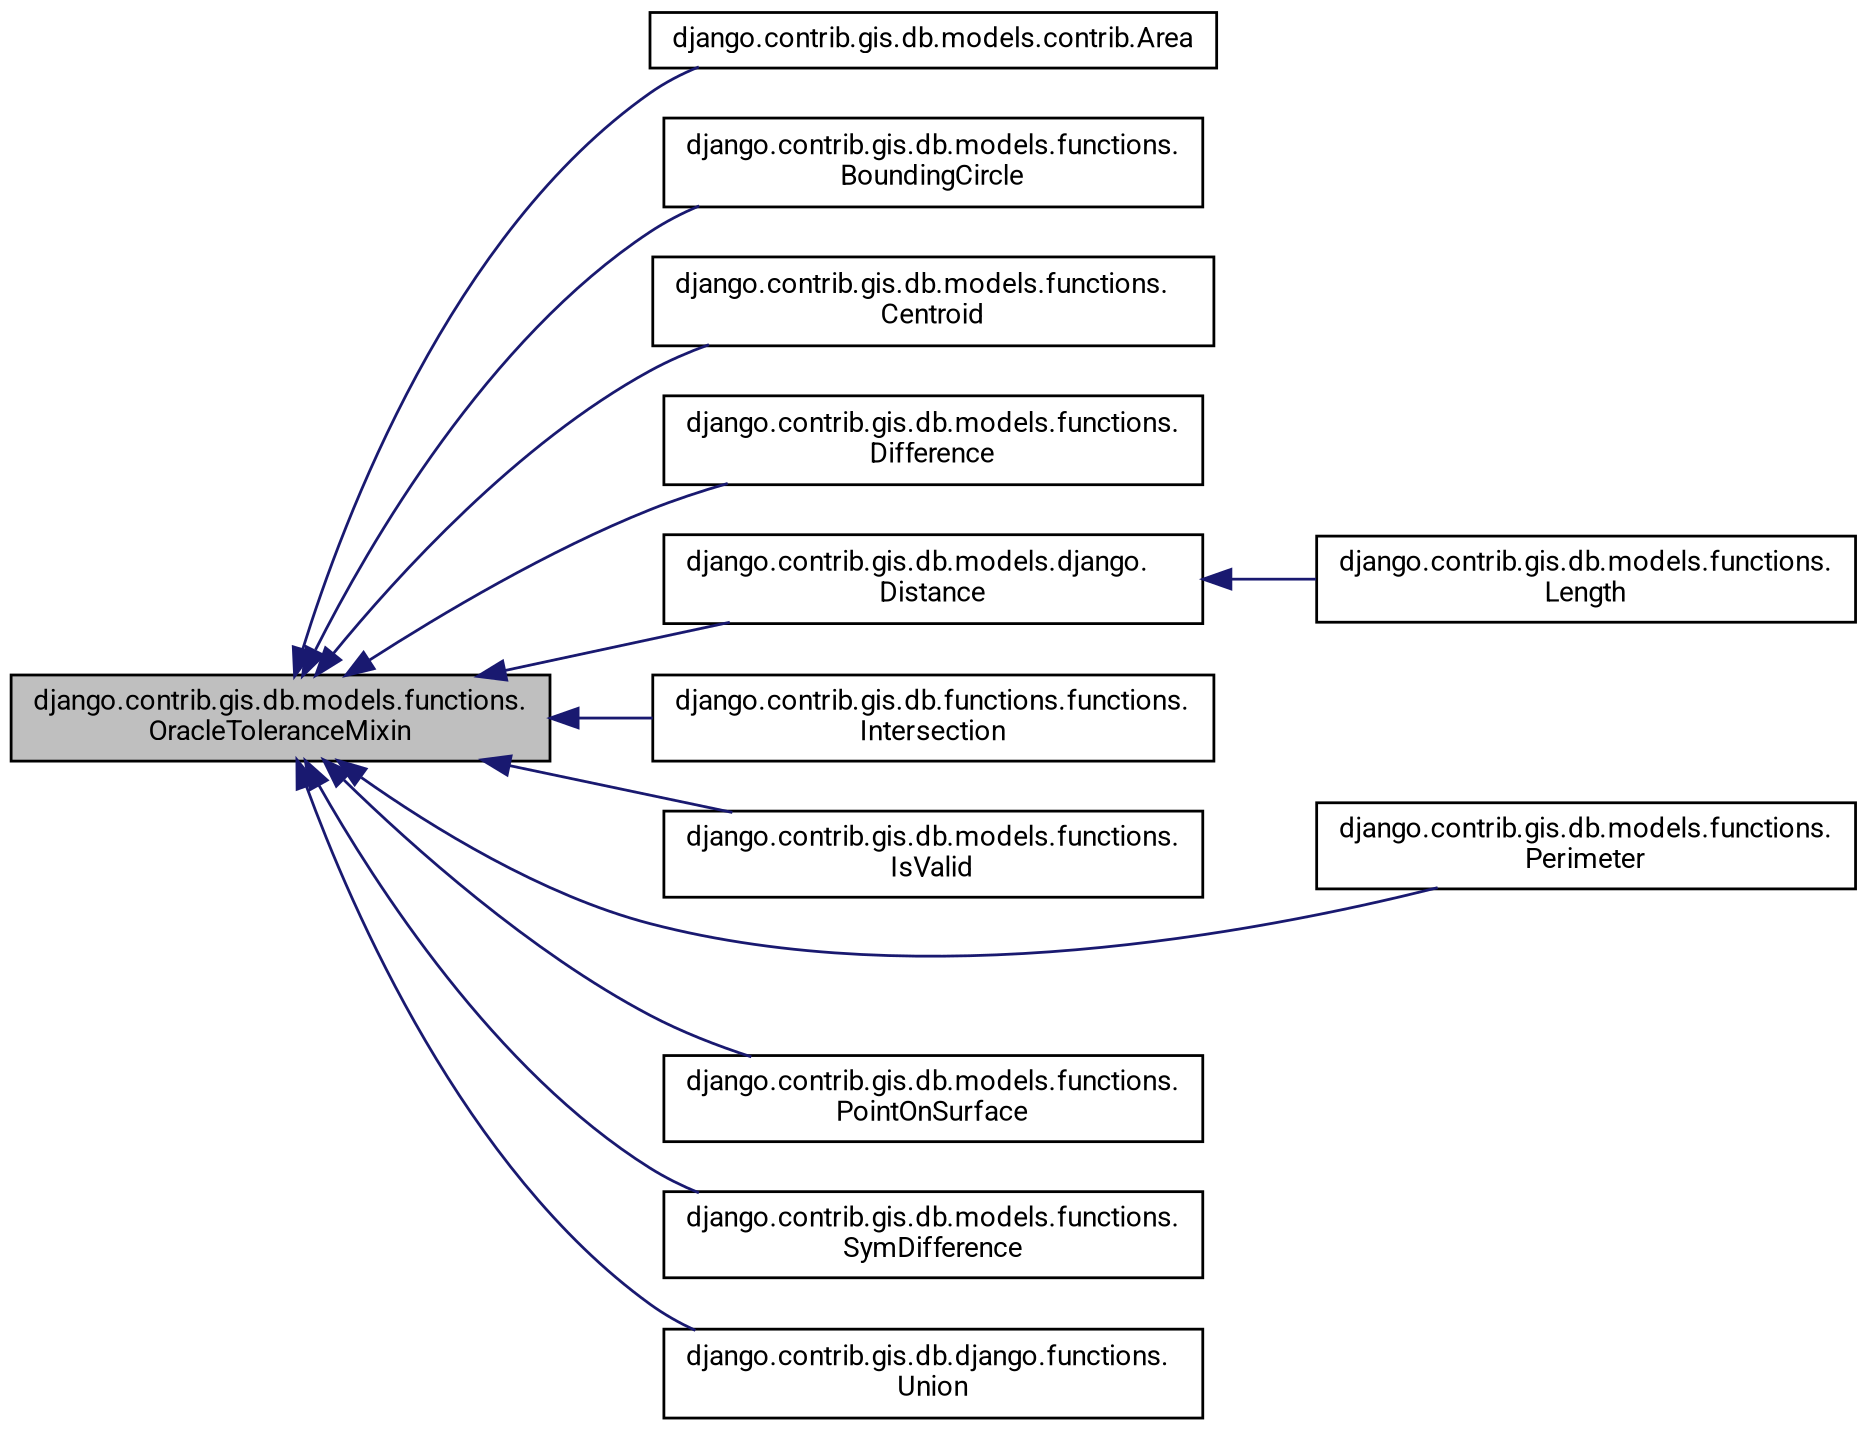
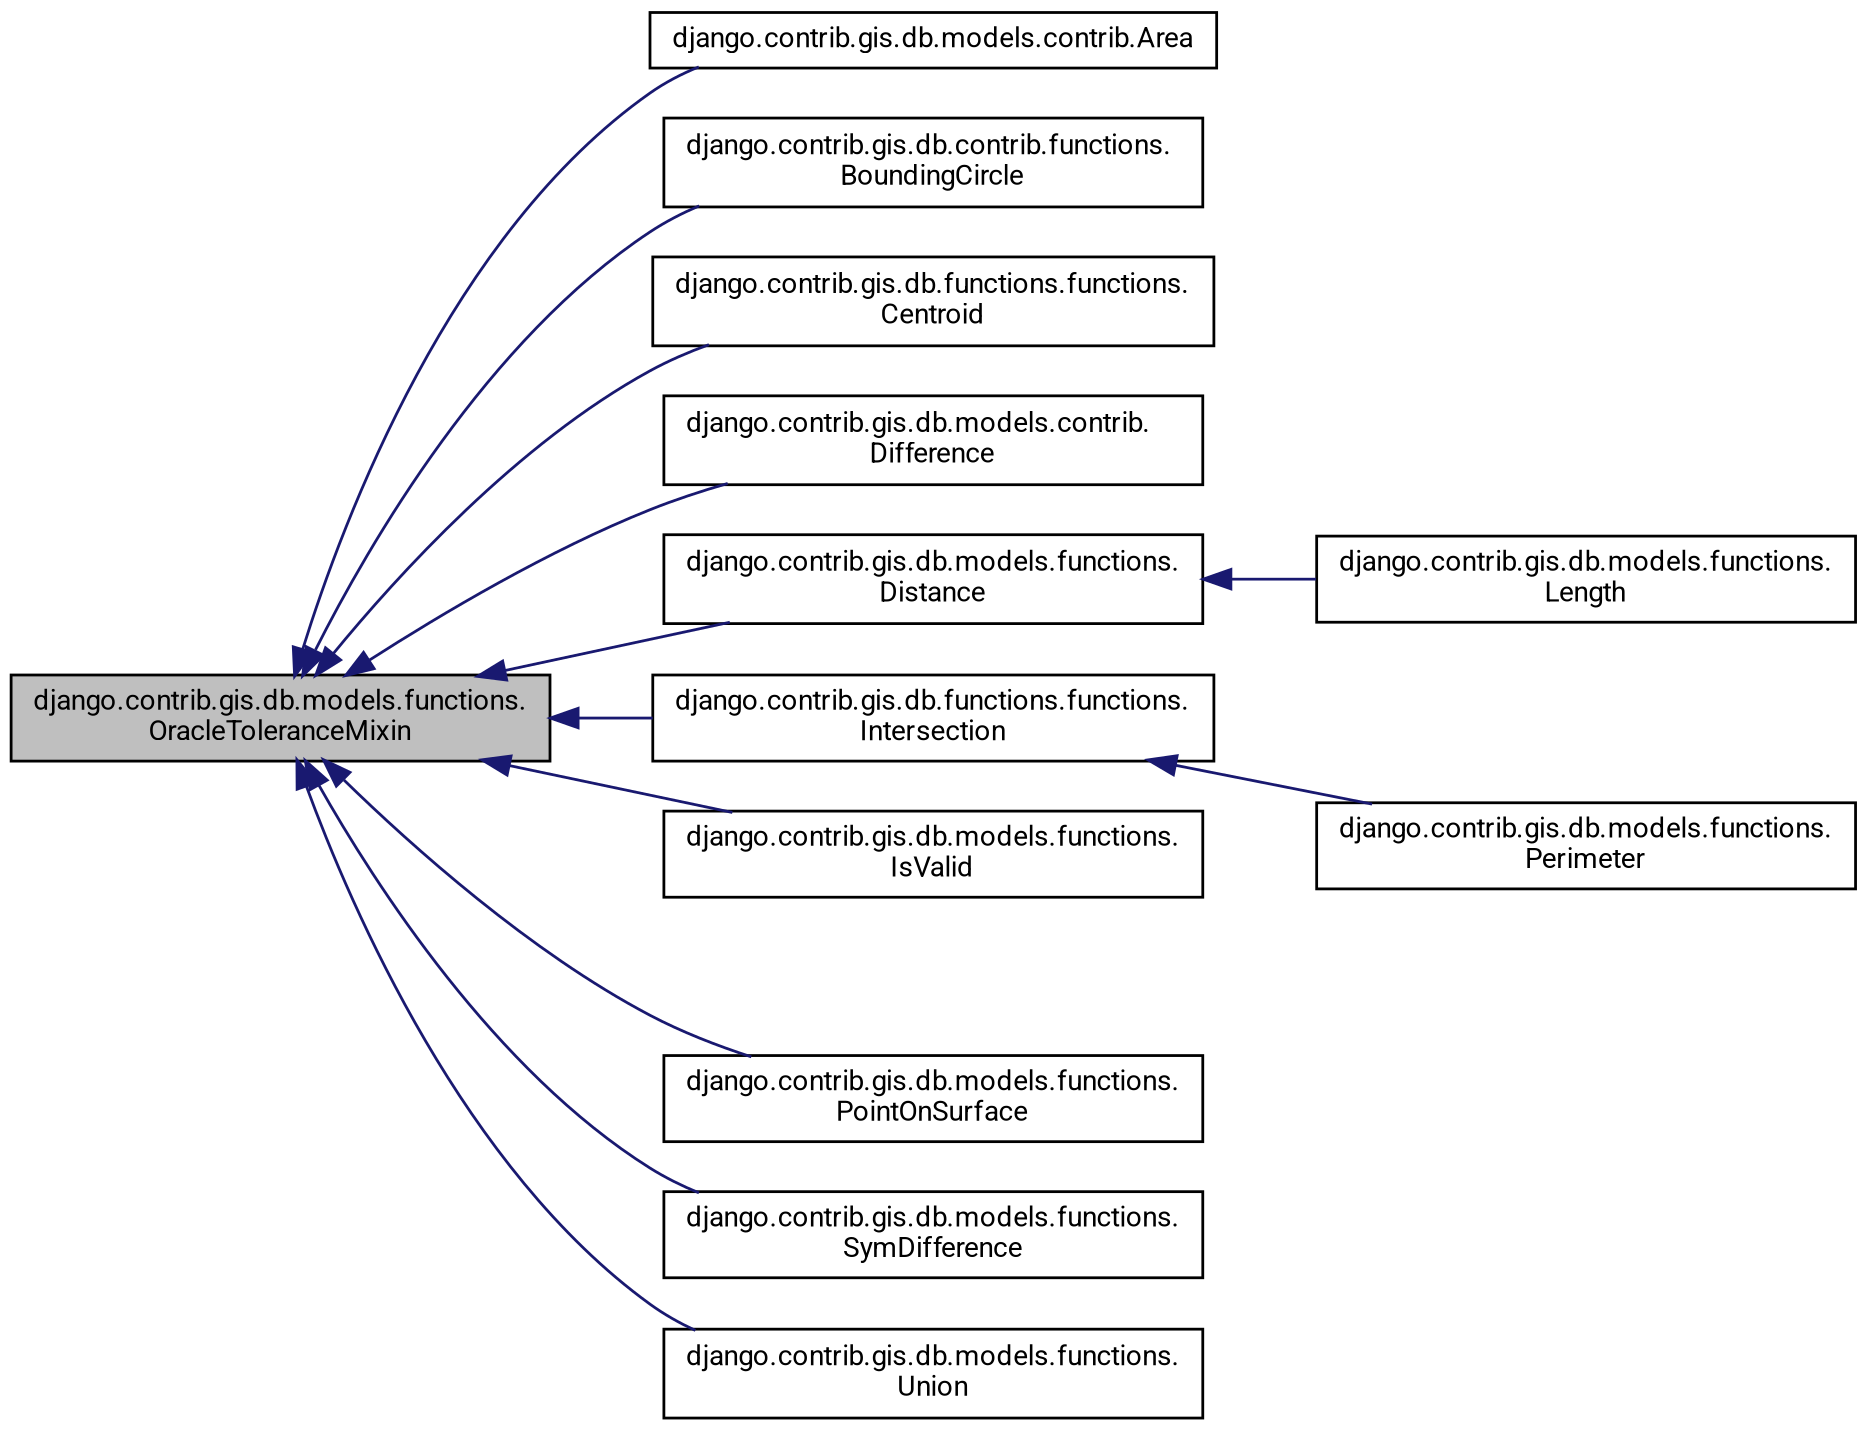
(933, 162) -> (933, 162)
(933, 301) -> (933, 301)
(933, 440) -> (933, 440)
(933, 579) -> (933, 579)
(883, 955) -> (1274, 785)
(933, 1374) -> (933, 1374)
